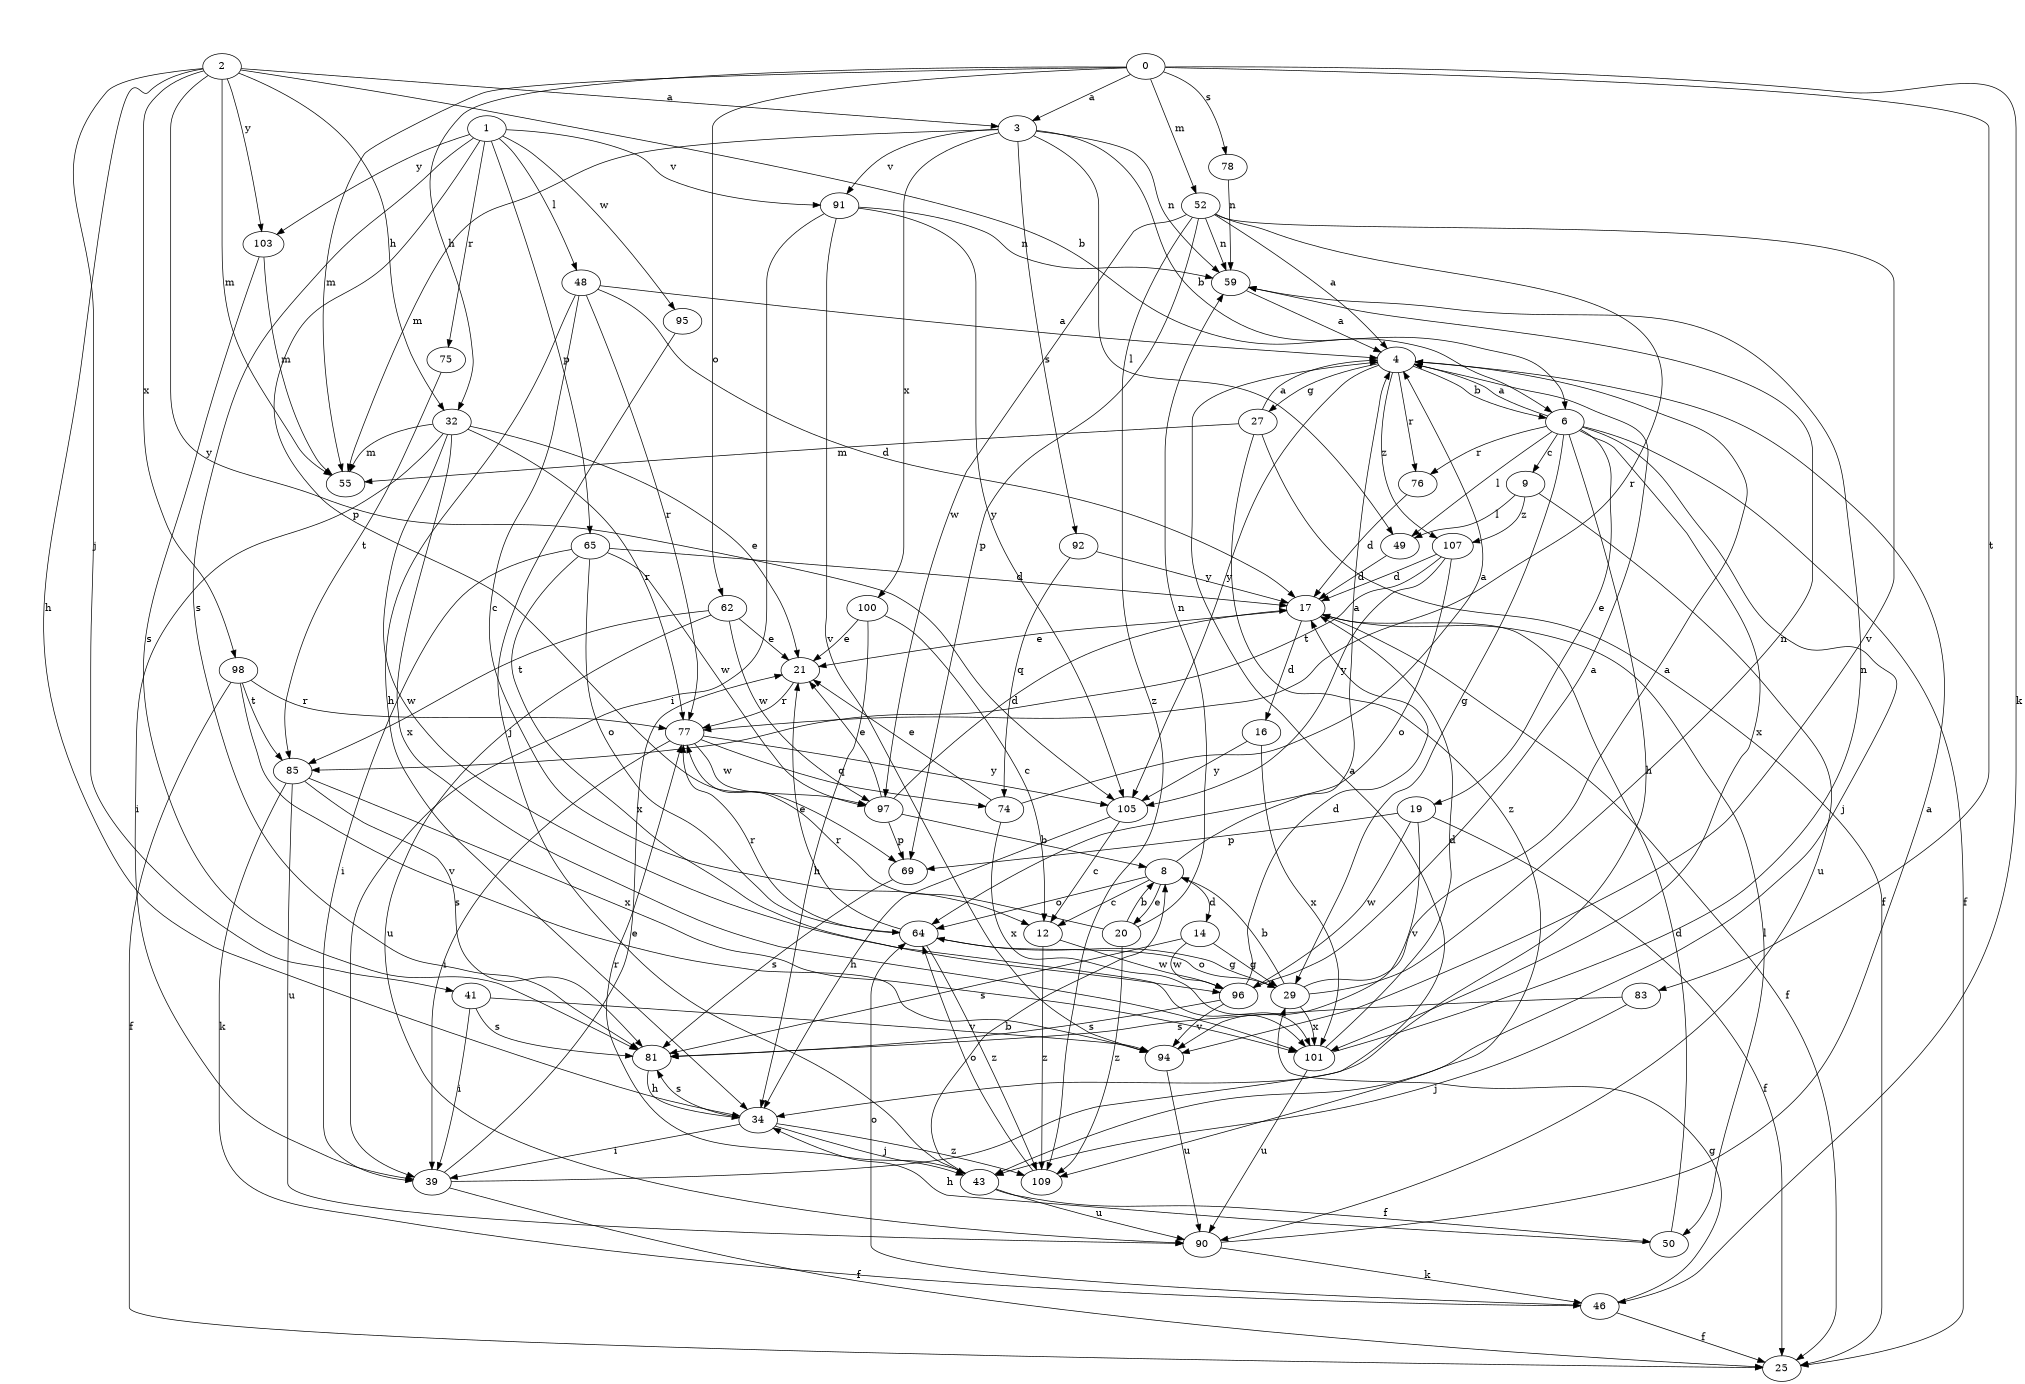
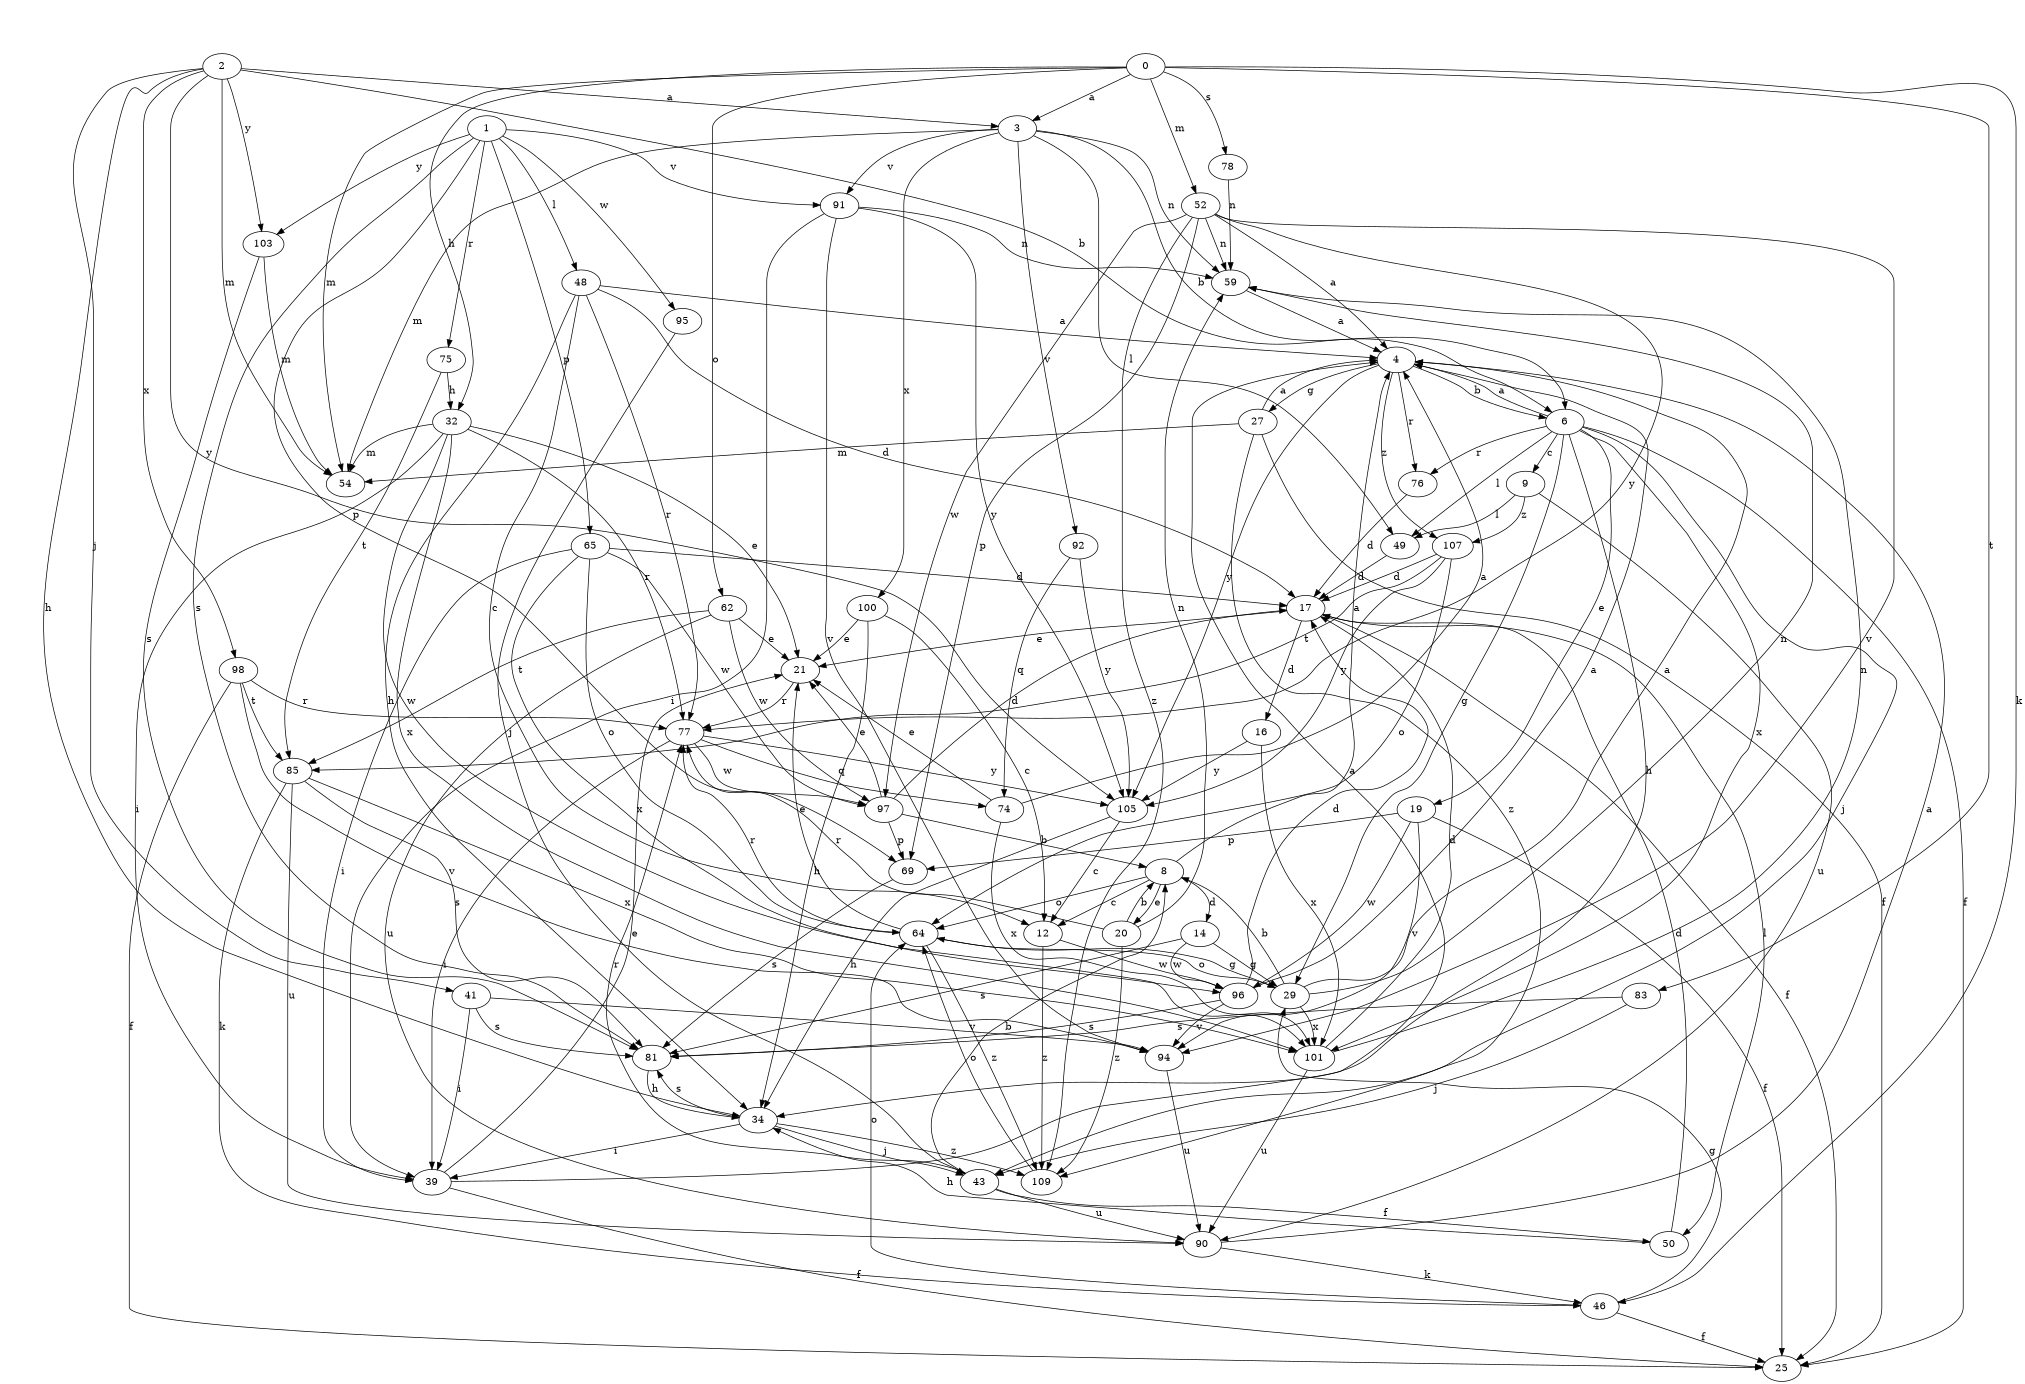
(381, 199) -> (449, 387)
(1048, 360) -> (1048, 360)
(346, 484) -> (346, 484)
(1632, 484) -> (1632, 484)
(1189, 576) -> (1103, 676)
